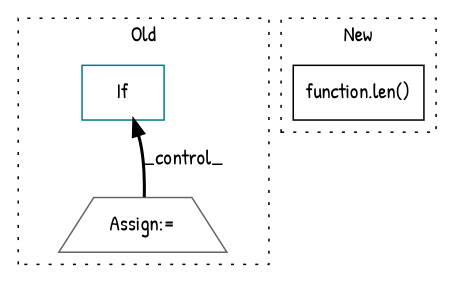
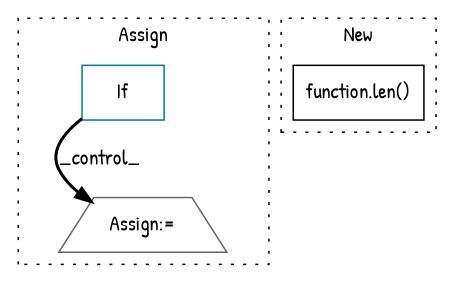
(144, 36) -> (144, 36)
(144, 166) -> (56, 155)
